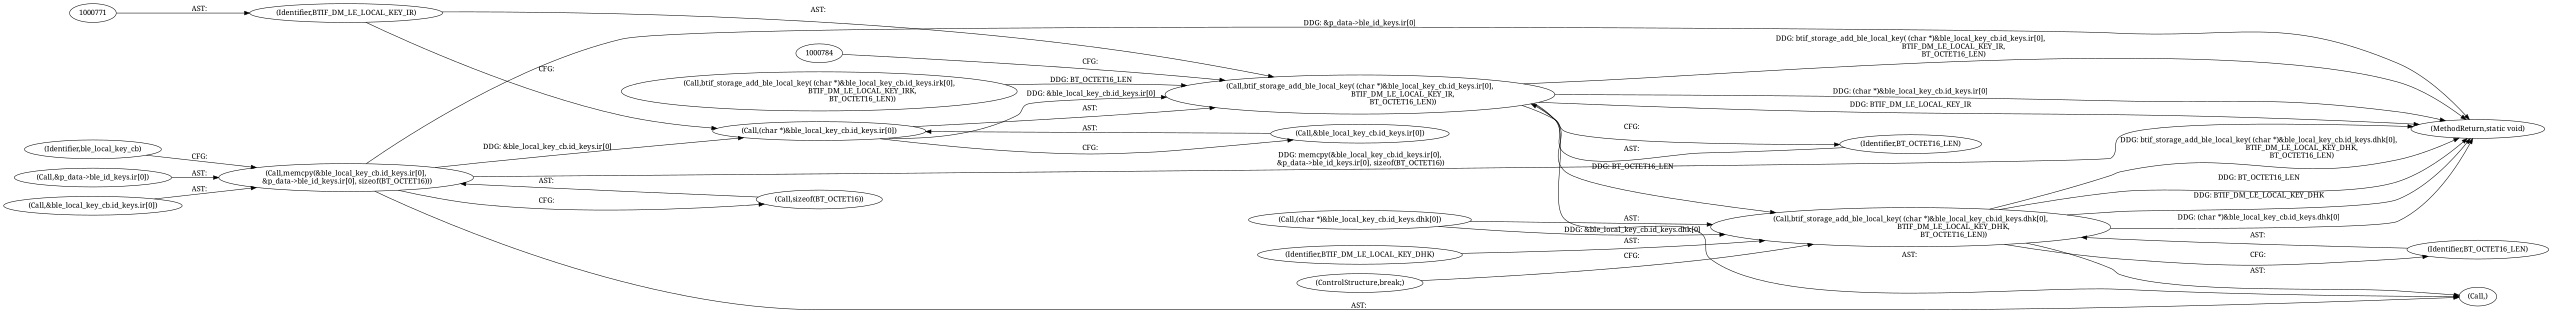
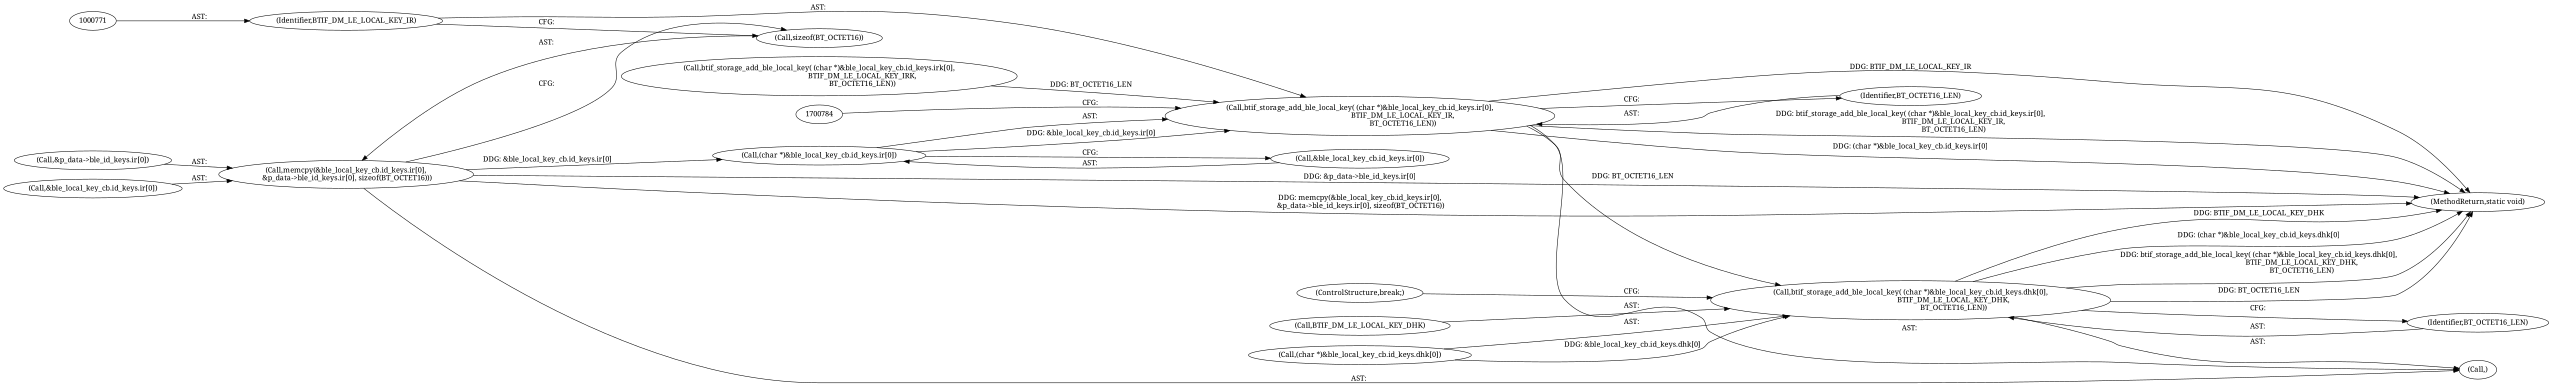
(819, 53) -> (819, 114)
(534, 91) -> (595, 30)
(93, 149) -> none
(1360, 255) -> (1360, 326)
